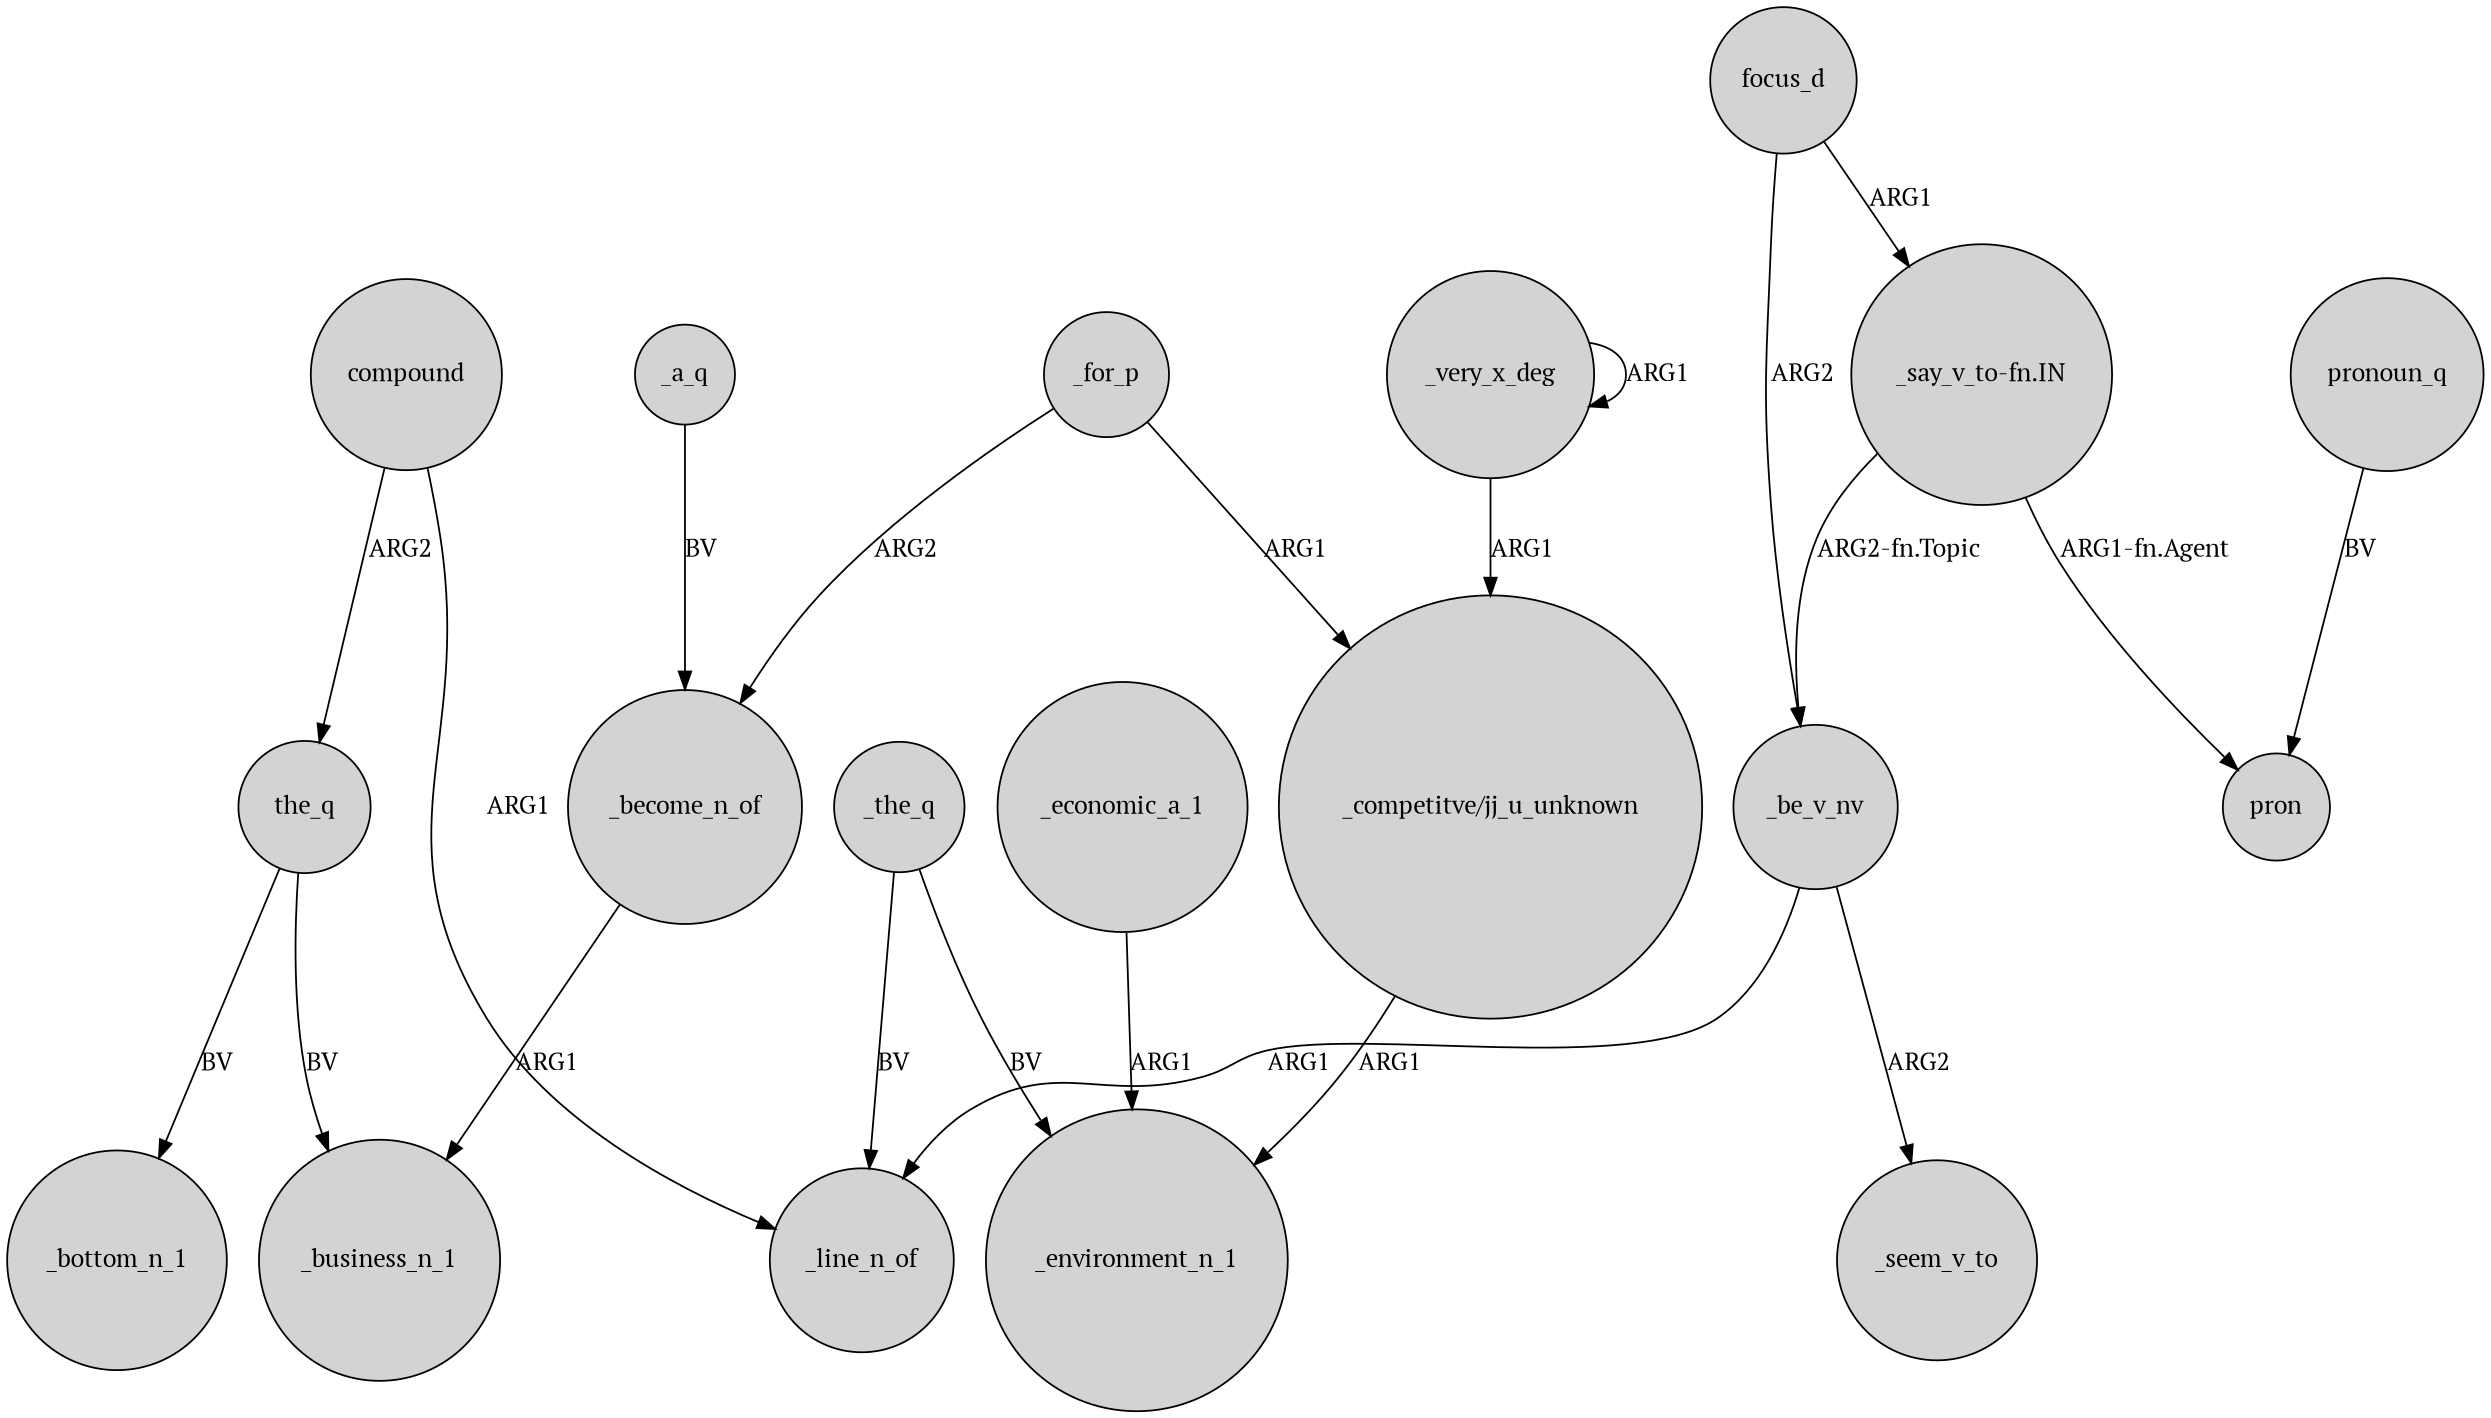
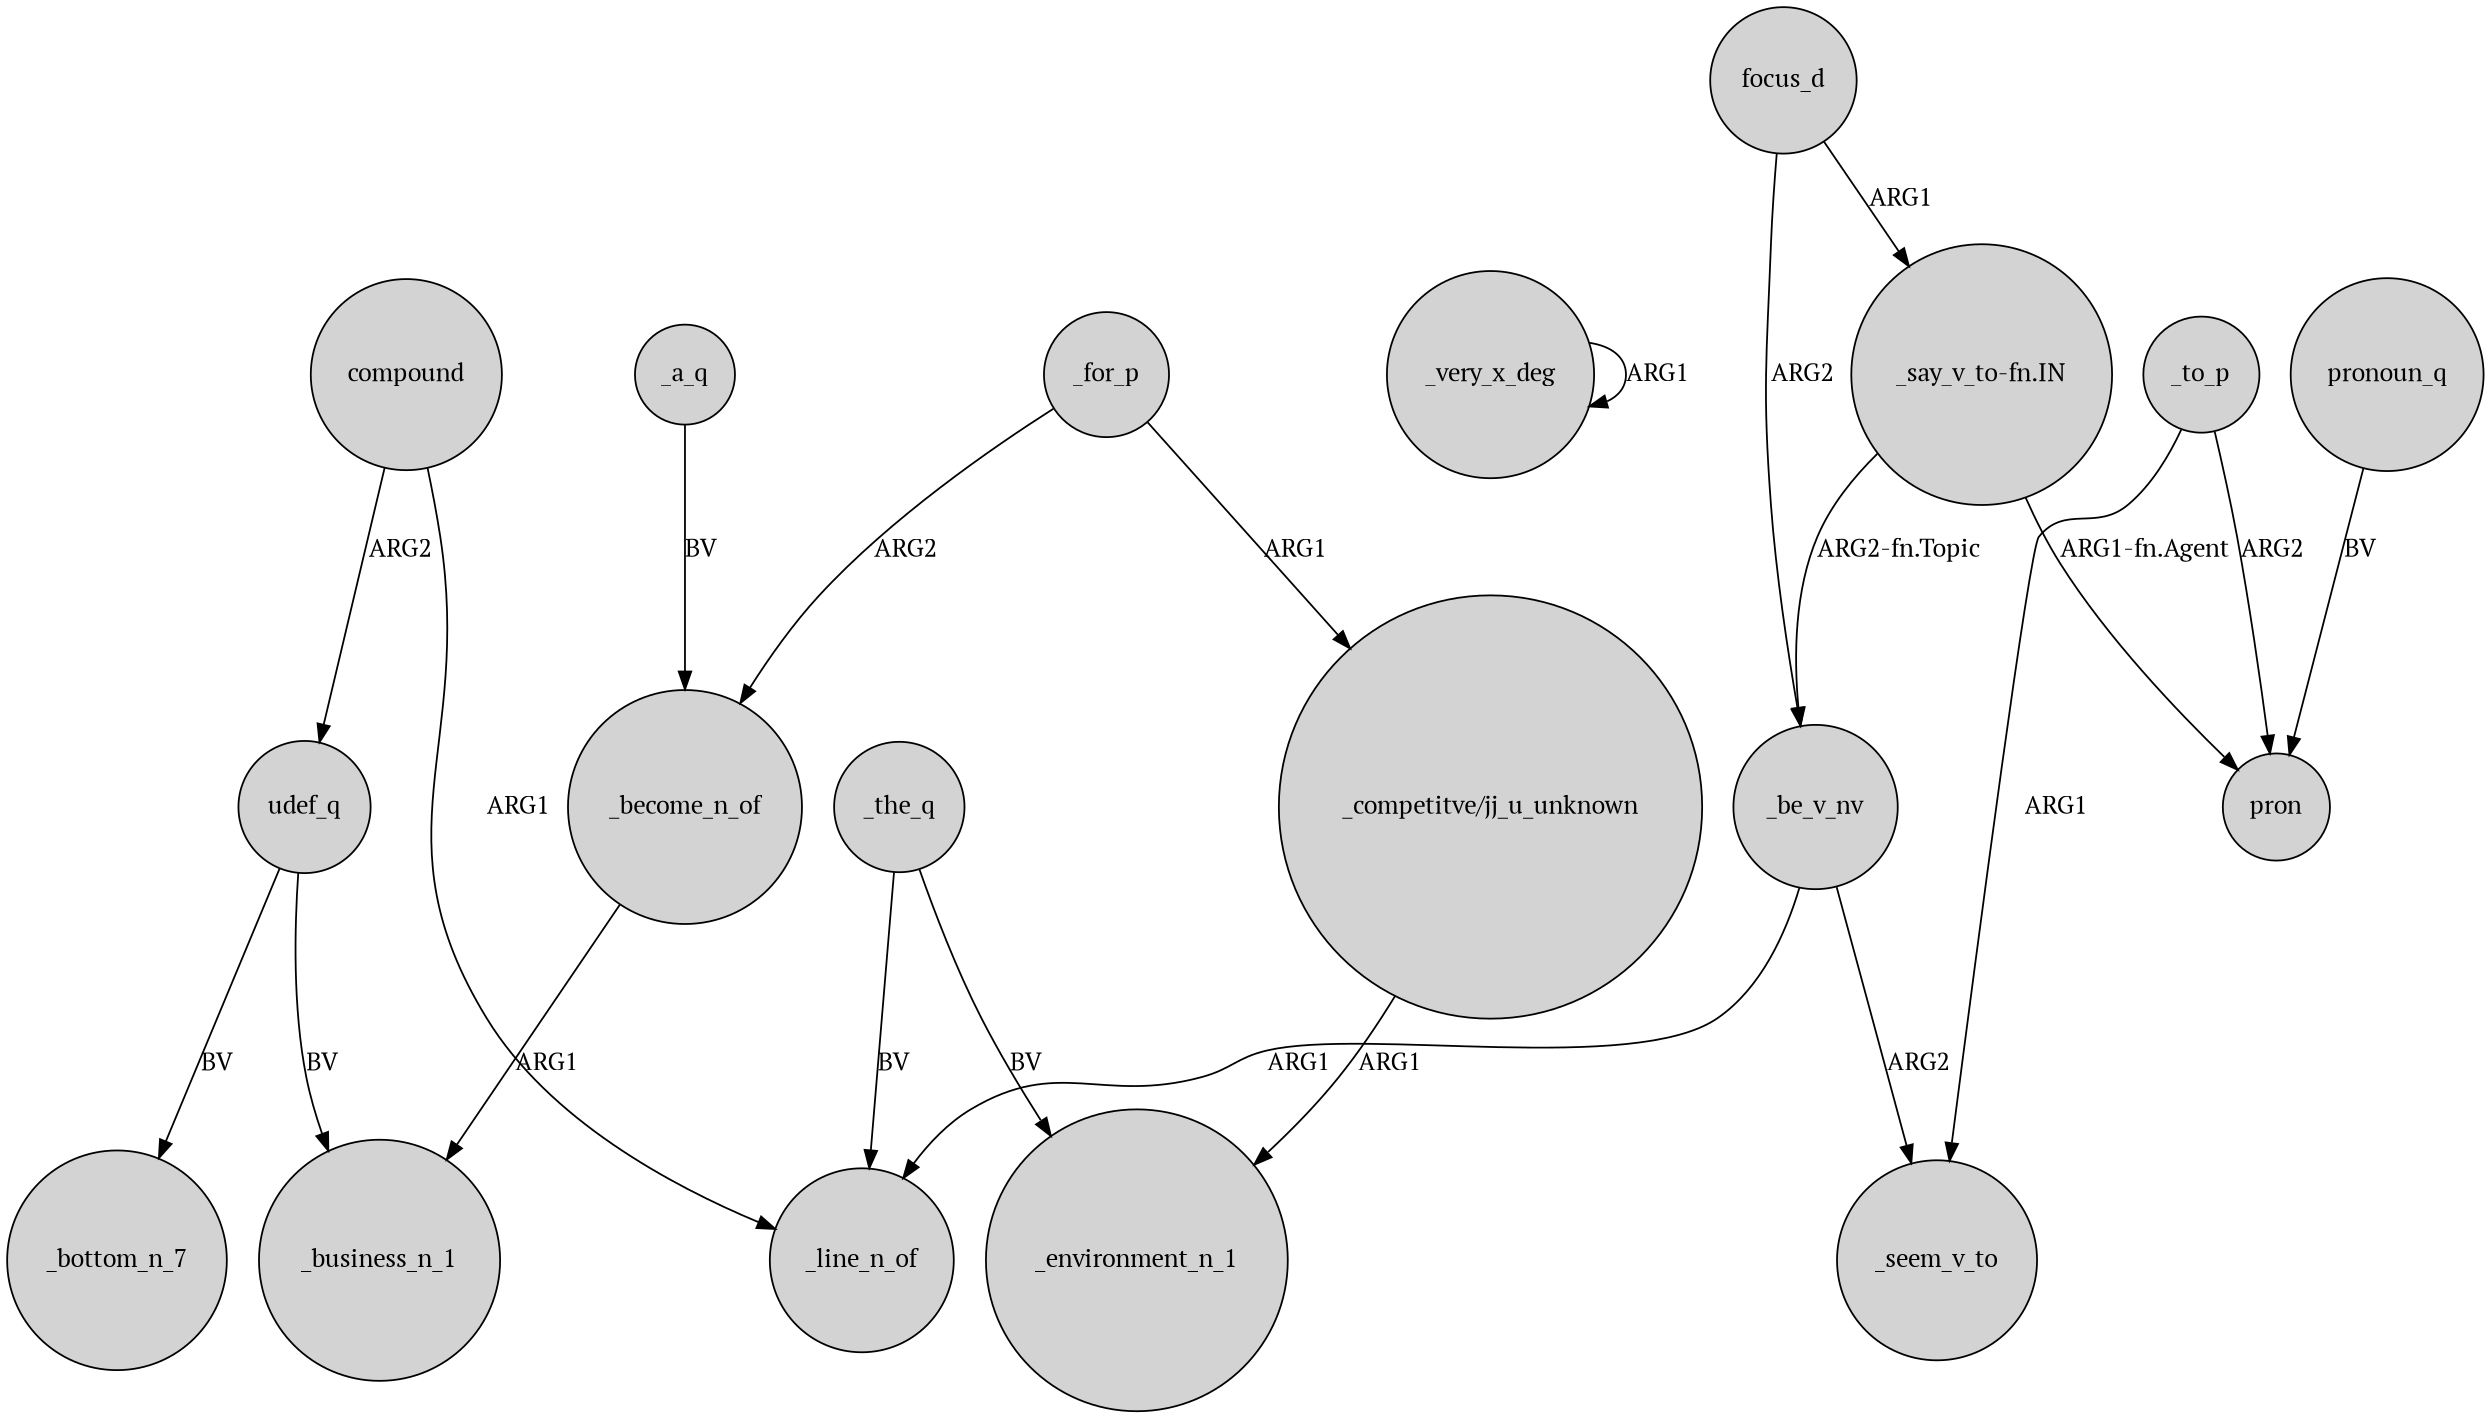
none -> (2201, 375)
(1491, 528) -> none
(305, 807) -> (305, 807)
(1123, 807) -> none
(117, 1260) -> (117, 1260)
